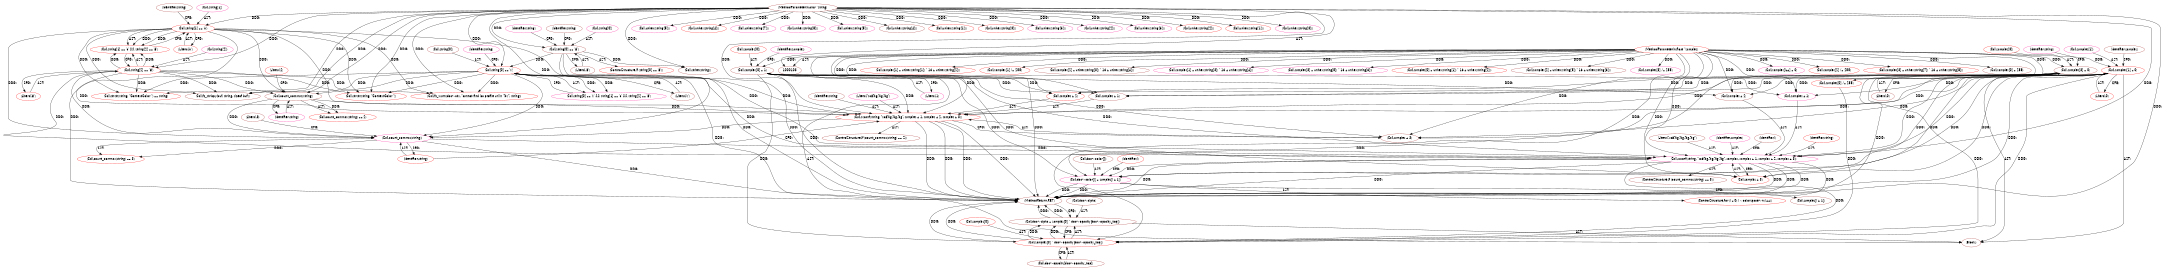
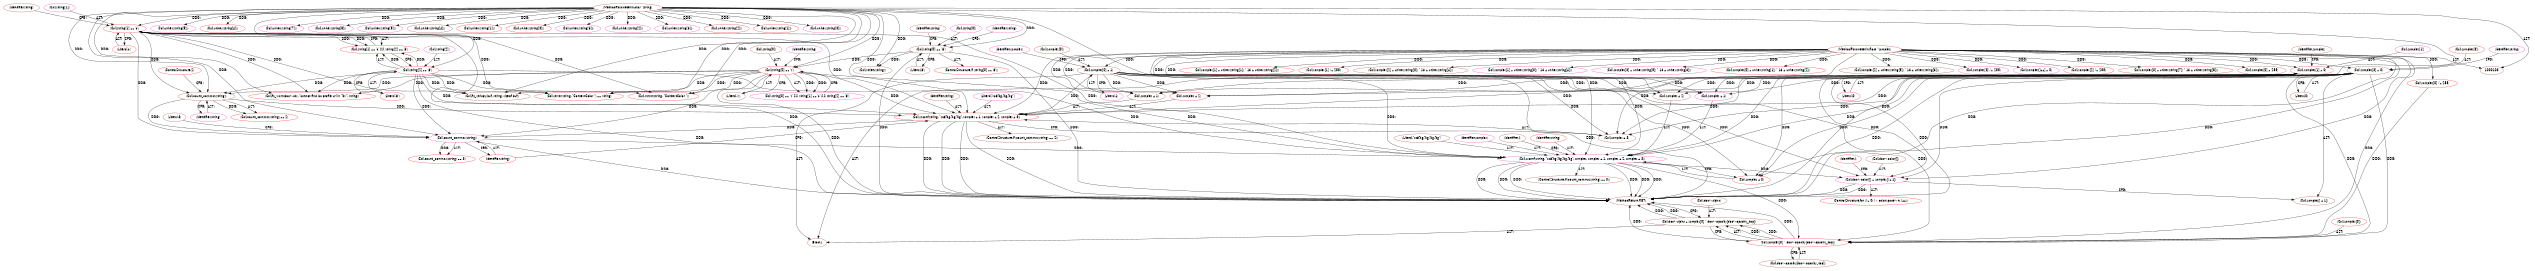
(277, 70) -> (180, 70)
(1992, 133) -> (2323, 123)
none -> (815, 172)
